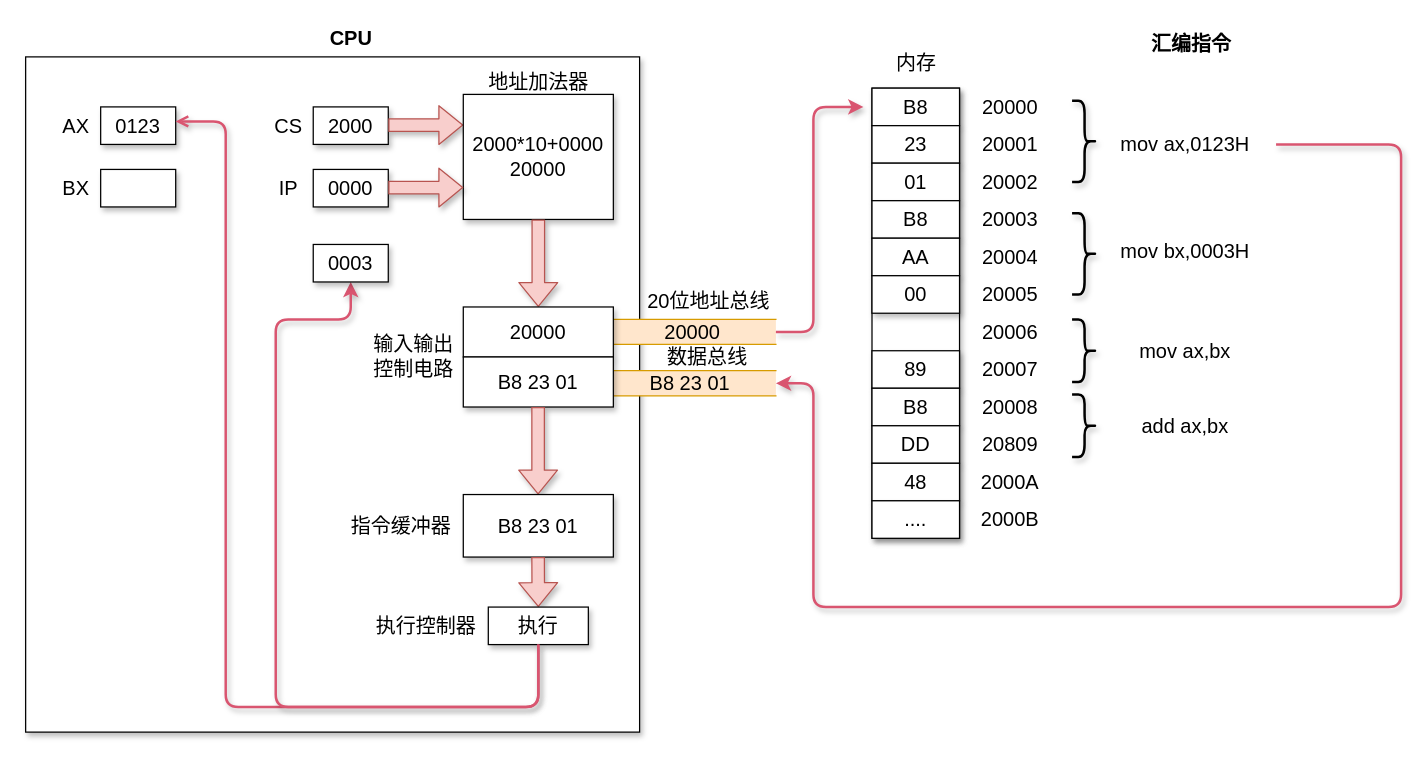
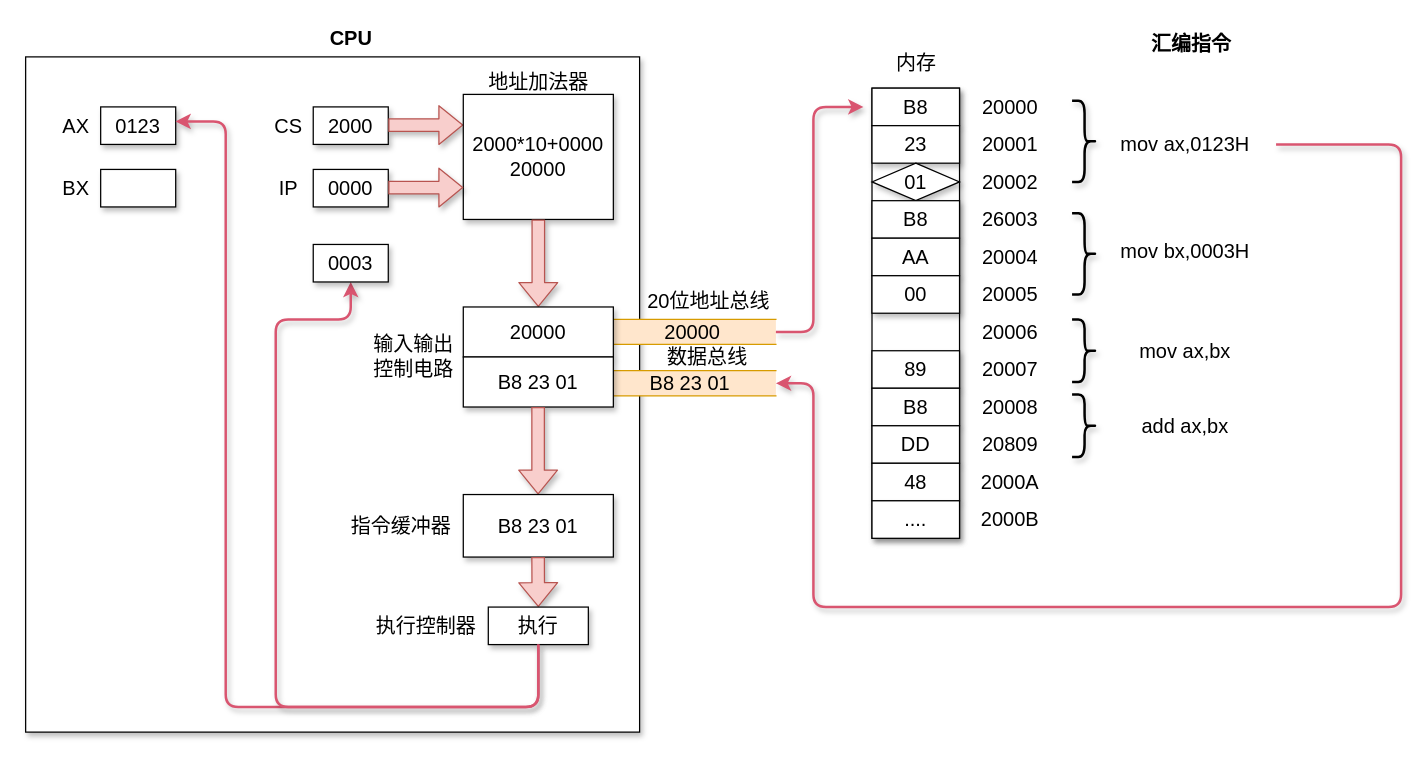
(186, 121) -> (188, 121)
(915, 182) -> (915, 182)
(1010, 219) -> (1010, 219)
